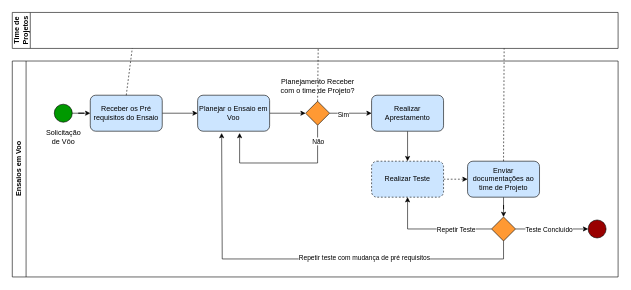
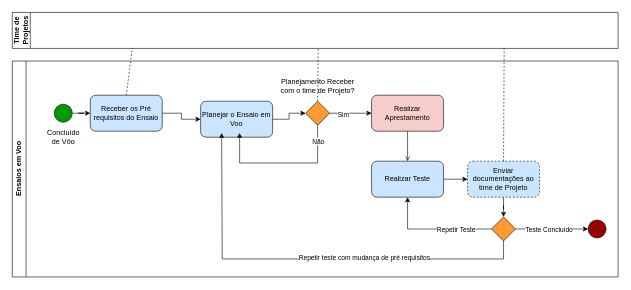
(234, 113) -> (237, 119)
(408, 113) -> (408, 113)
(64, 137) -> (64, 137)
(408, 155) -> (408, 157)
(408, 179) -> (408, 179)
(453, 179) -> (453, 179)
(504, 179) -> (504, 179)
